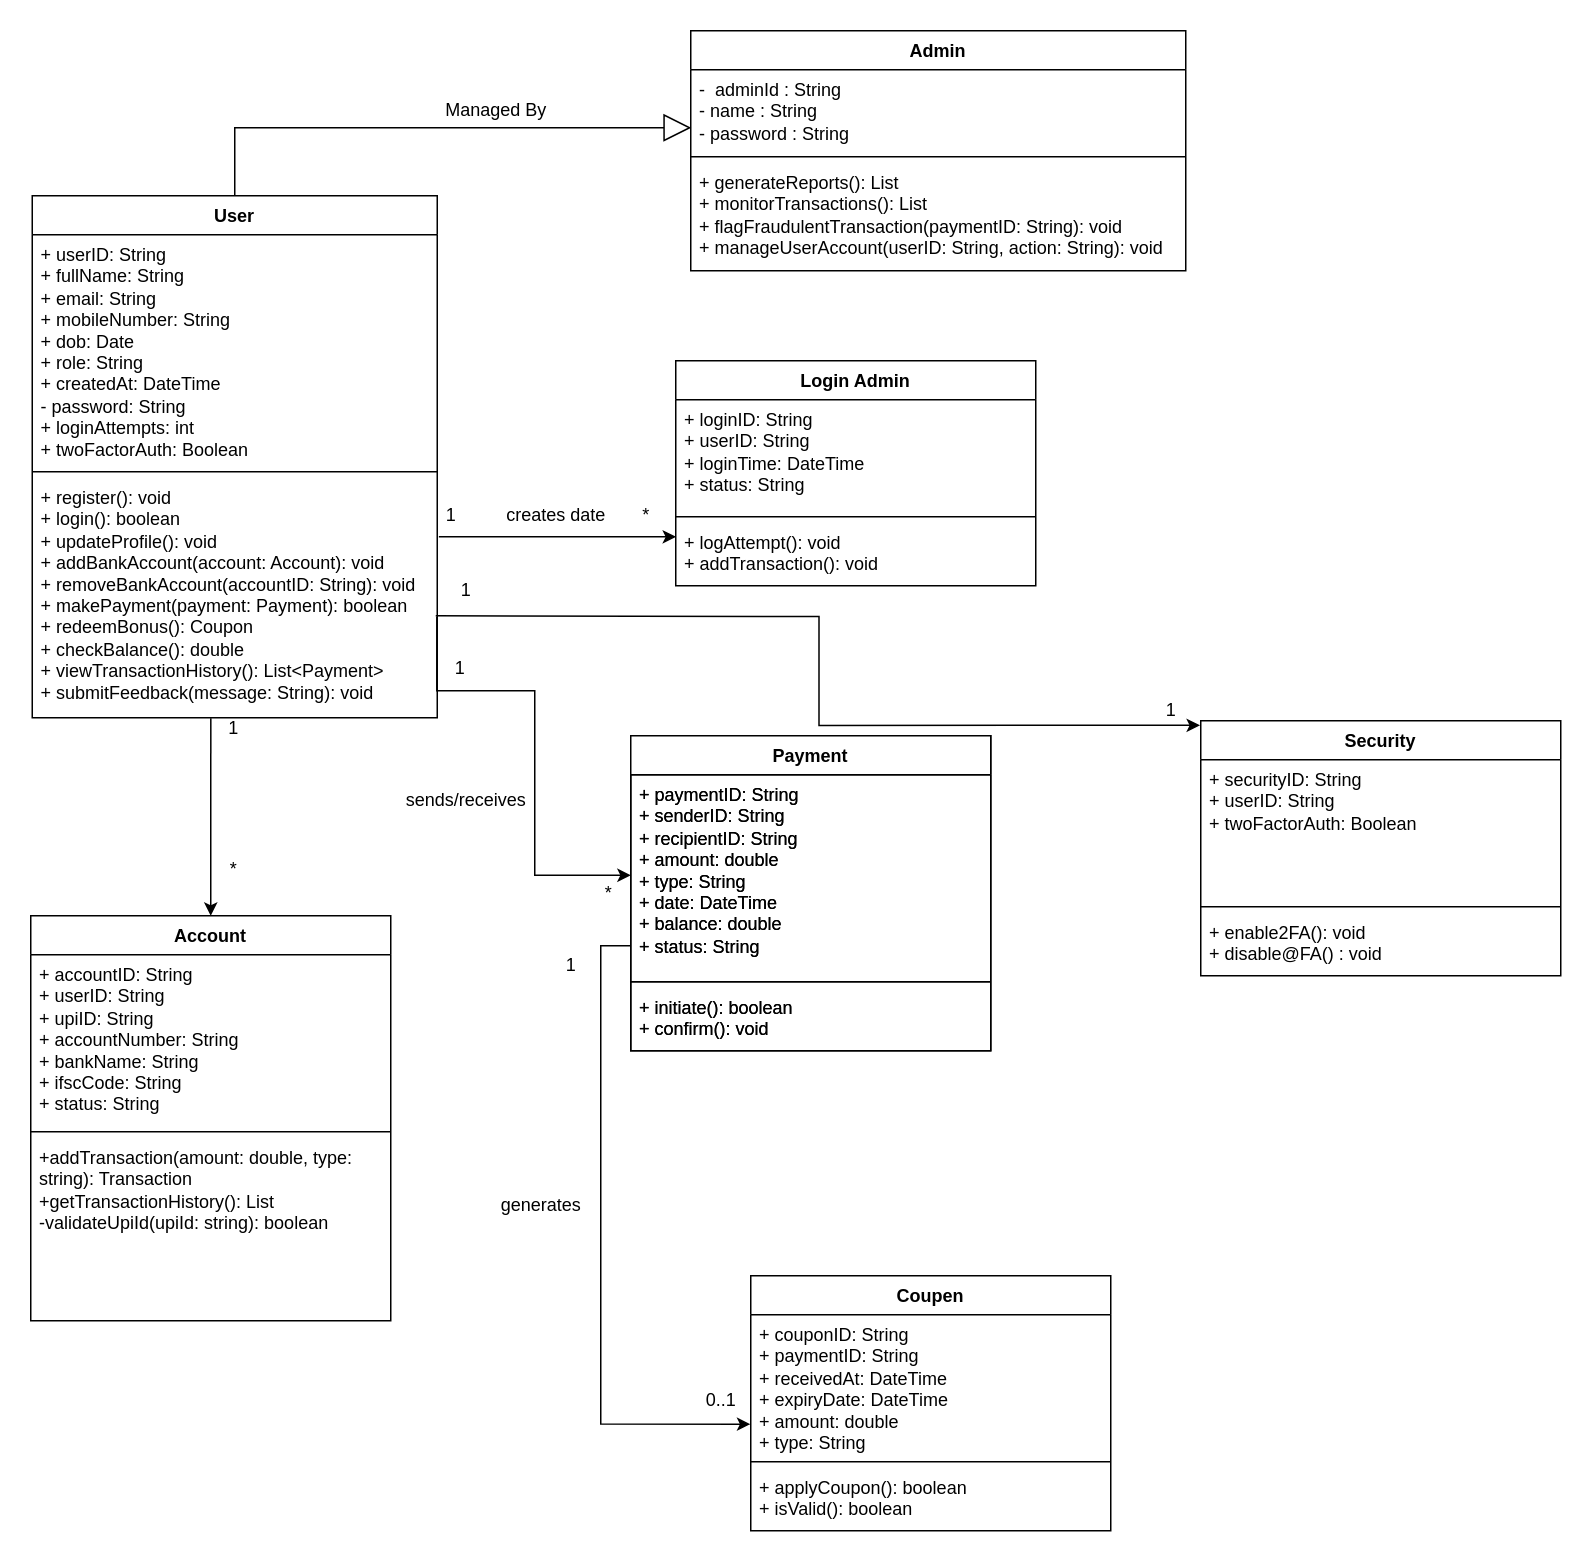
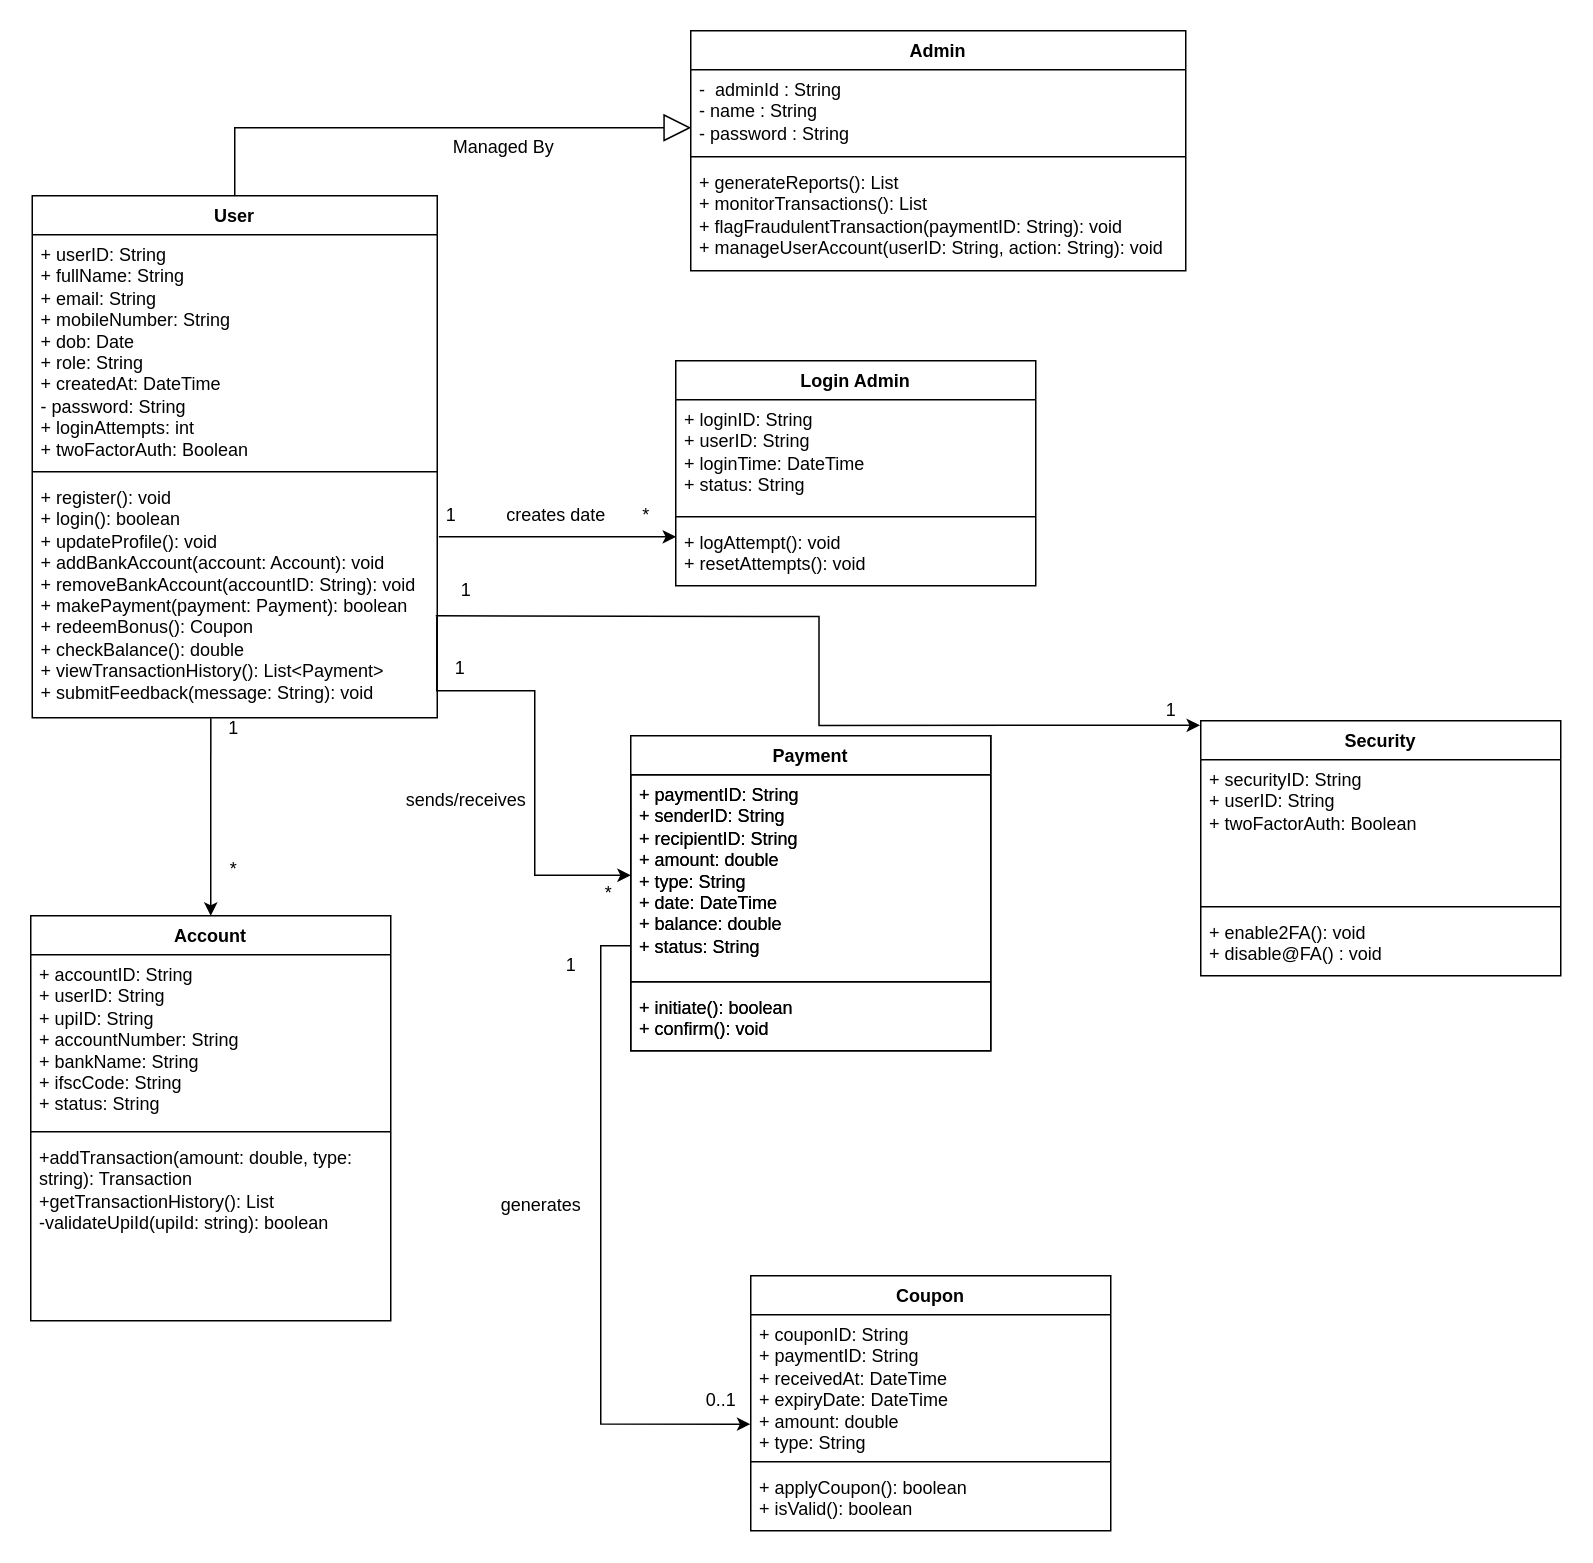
(496, 110) -> (503, 148)
(794, 555) -> (791, 555)
(931, 1297) -> (931, 1297)
